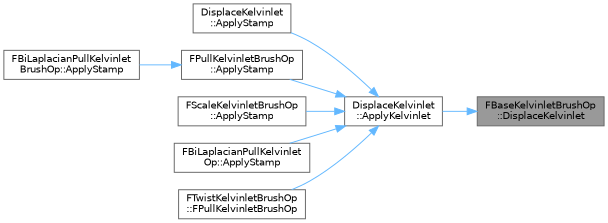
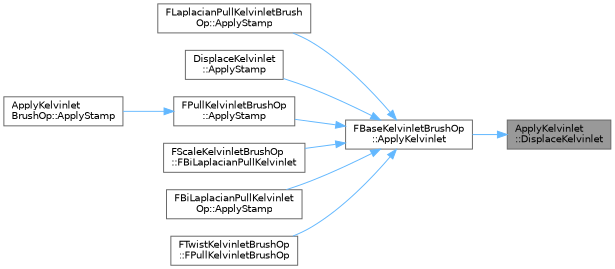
none -> (234, 18)
(72, 65) -> (63, 111)
(242, 111) -> (234, 158)
(394, 111) -> (409, 135)
(541, 111) -> (559, 135)
